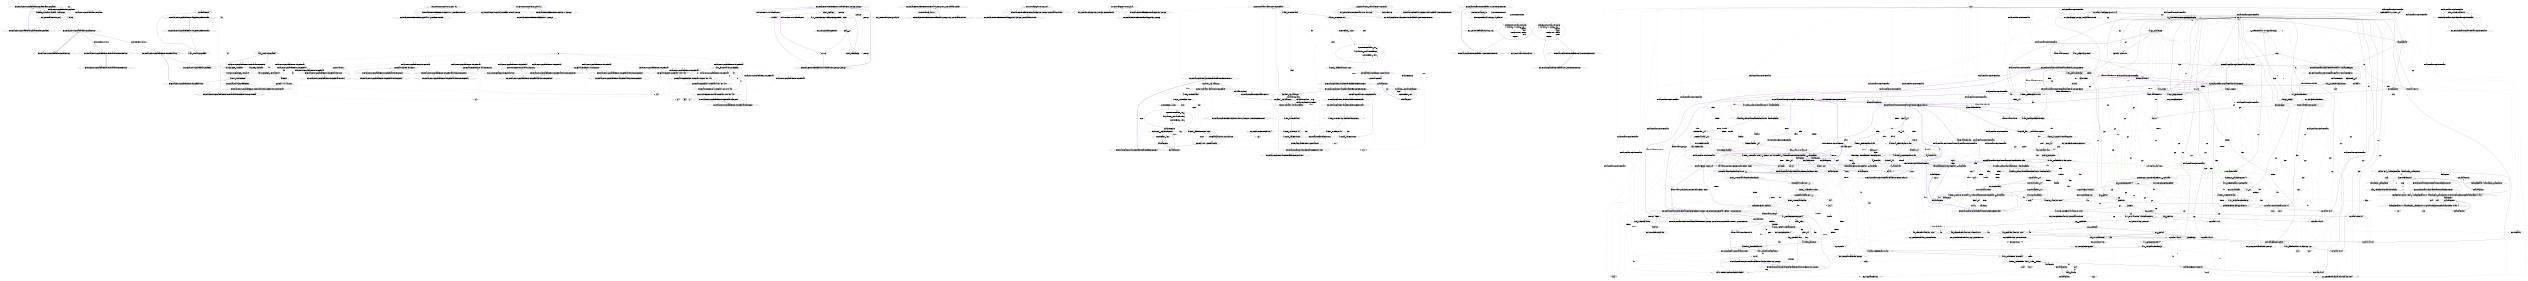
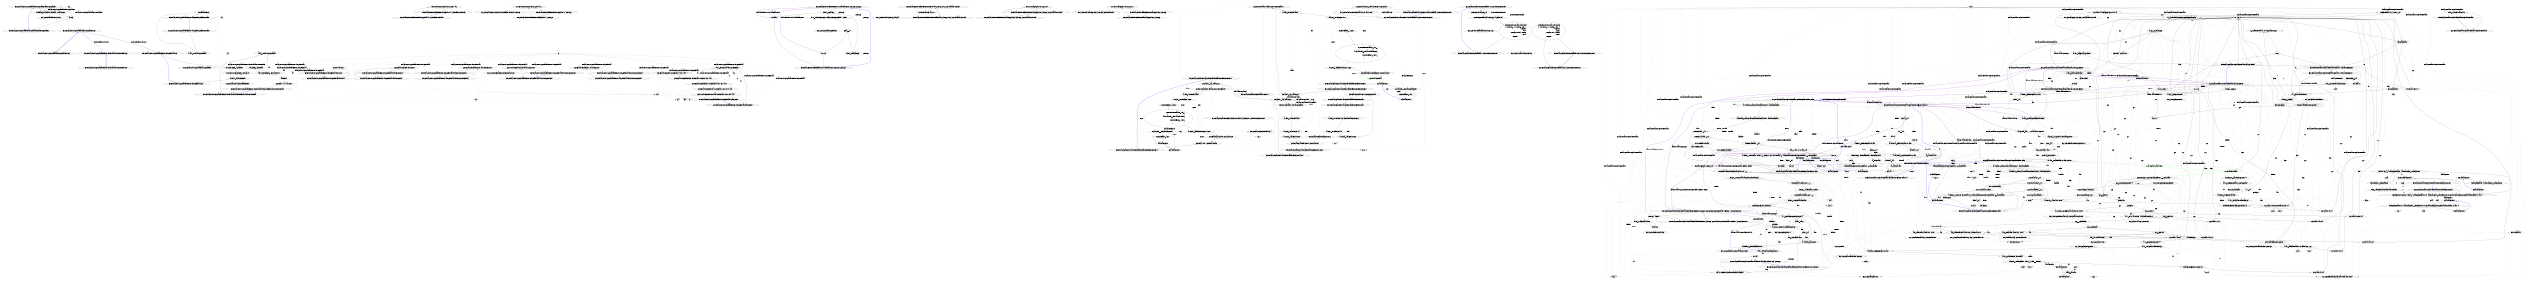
none -> (2030, 141)
(2191, 238) -> (2191, 238)
